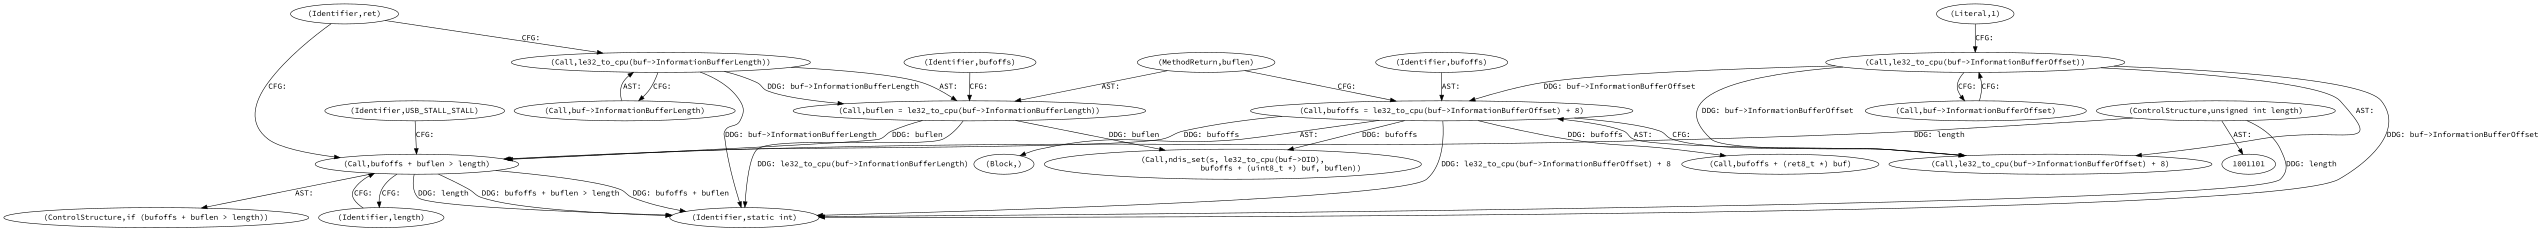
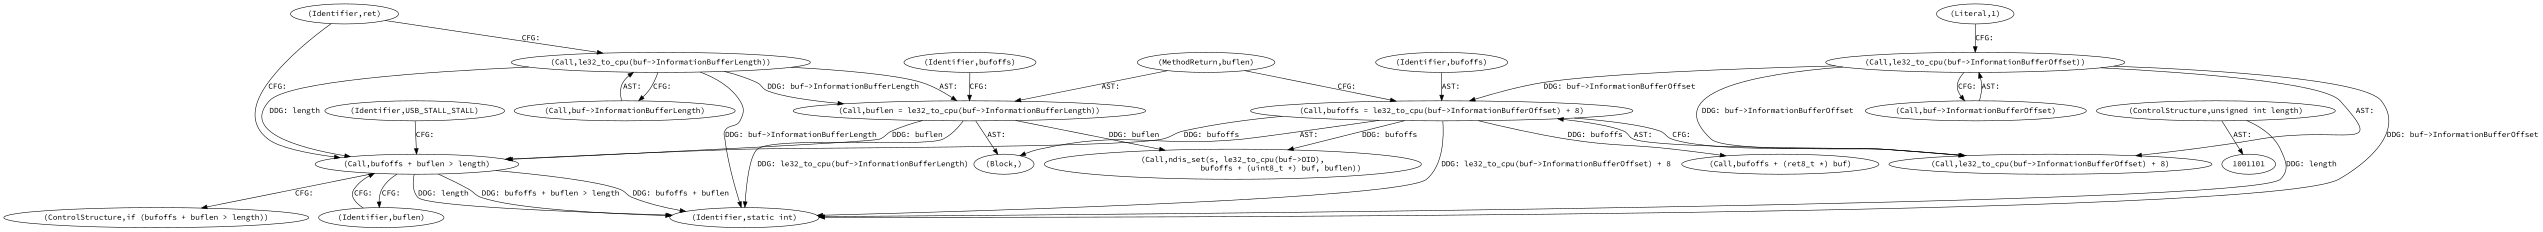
(1993, 87) -> (1993, 87)
none -> (985, 135)
(1362, 145) -> (341, 82)
(307, 193) -> (307, 193)
(381, 218) -> (381, 218)
